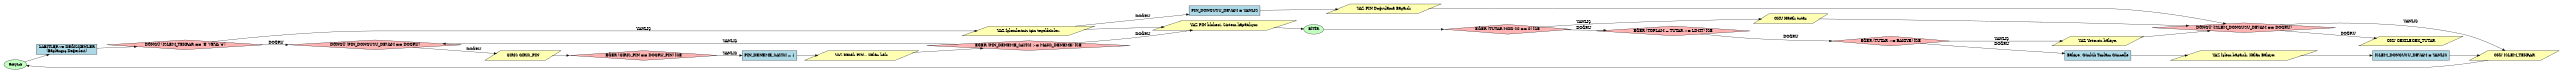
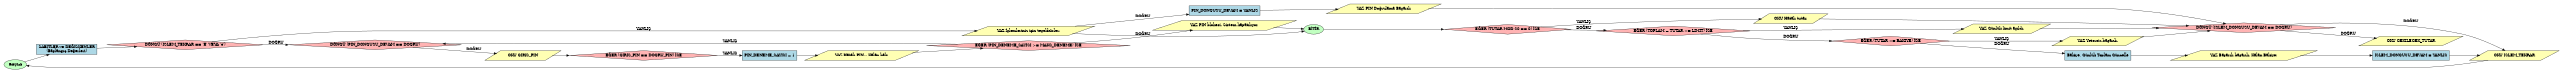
(2411, 21) -> (2411, 21)
(1123, 28) -> (1187, 36)
none -> (2002, 29)
(2098, 41) -> (2098, 41)
(523, 55) -> (523, 55)
(2244, 55) -> (2244, 55)
